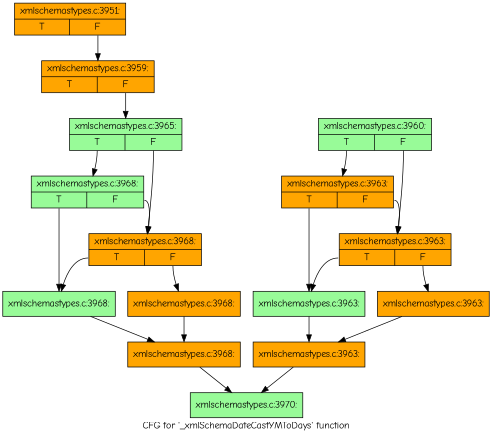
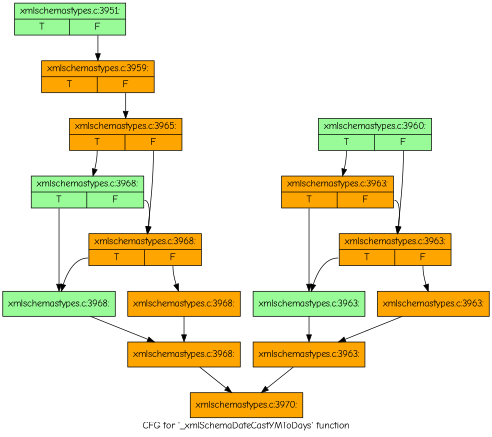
(70, 19) -> (70, 19)
(126, 134) -> (126, 134)
(247, 405) -> (247, 405)
